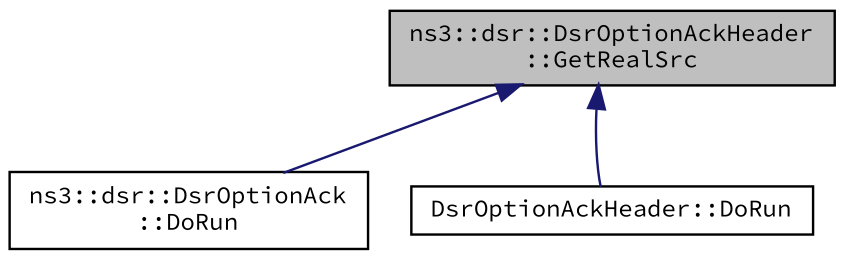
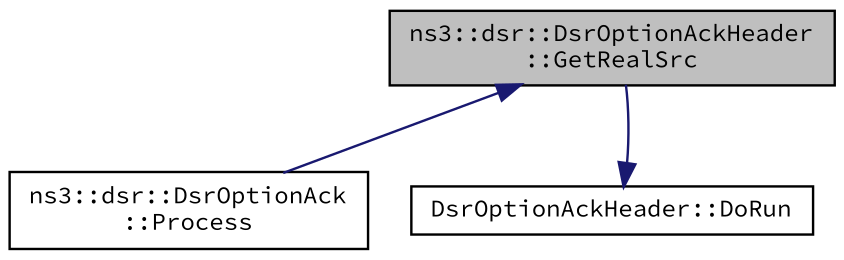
(596, 148) -> (628, 124)
(189, 210) -> (189, 210)
